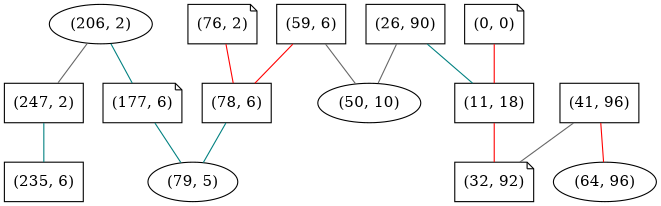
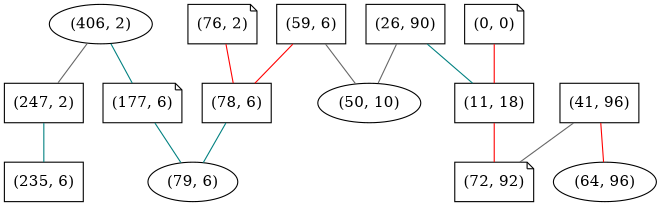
(101, 24) -> (101, 24)
(193, 182) -> (193, 182)
(494, 182) -> (494, 182)
